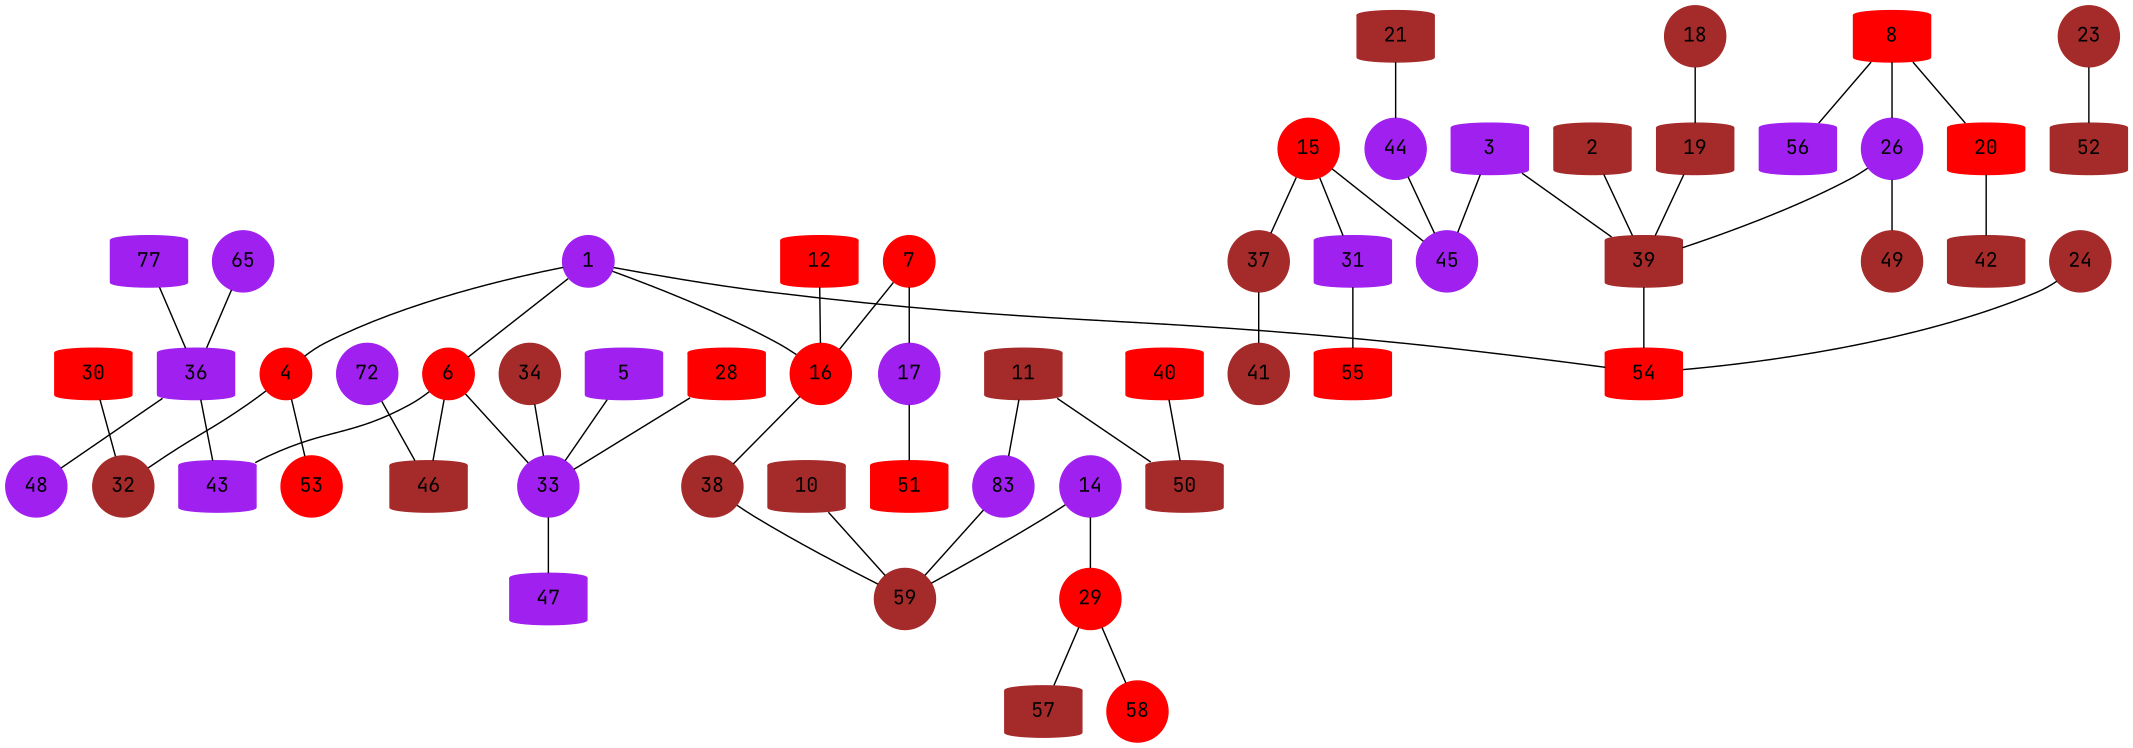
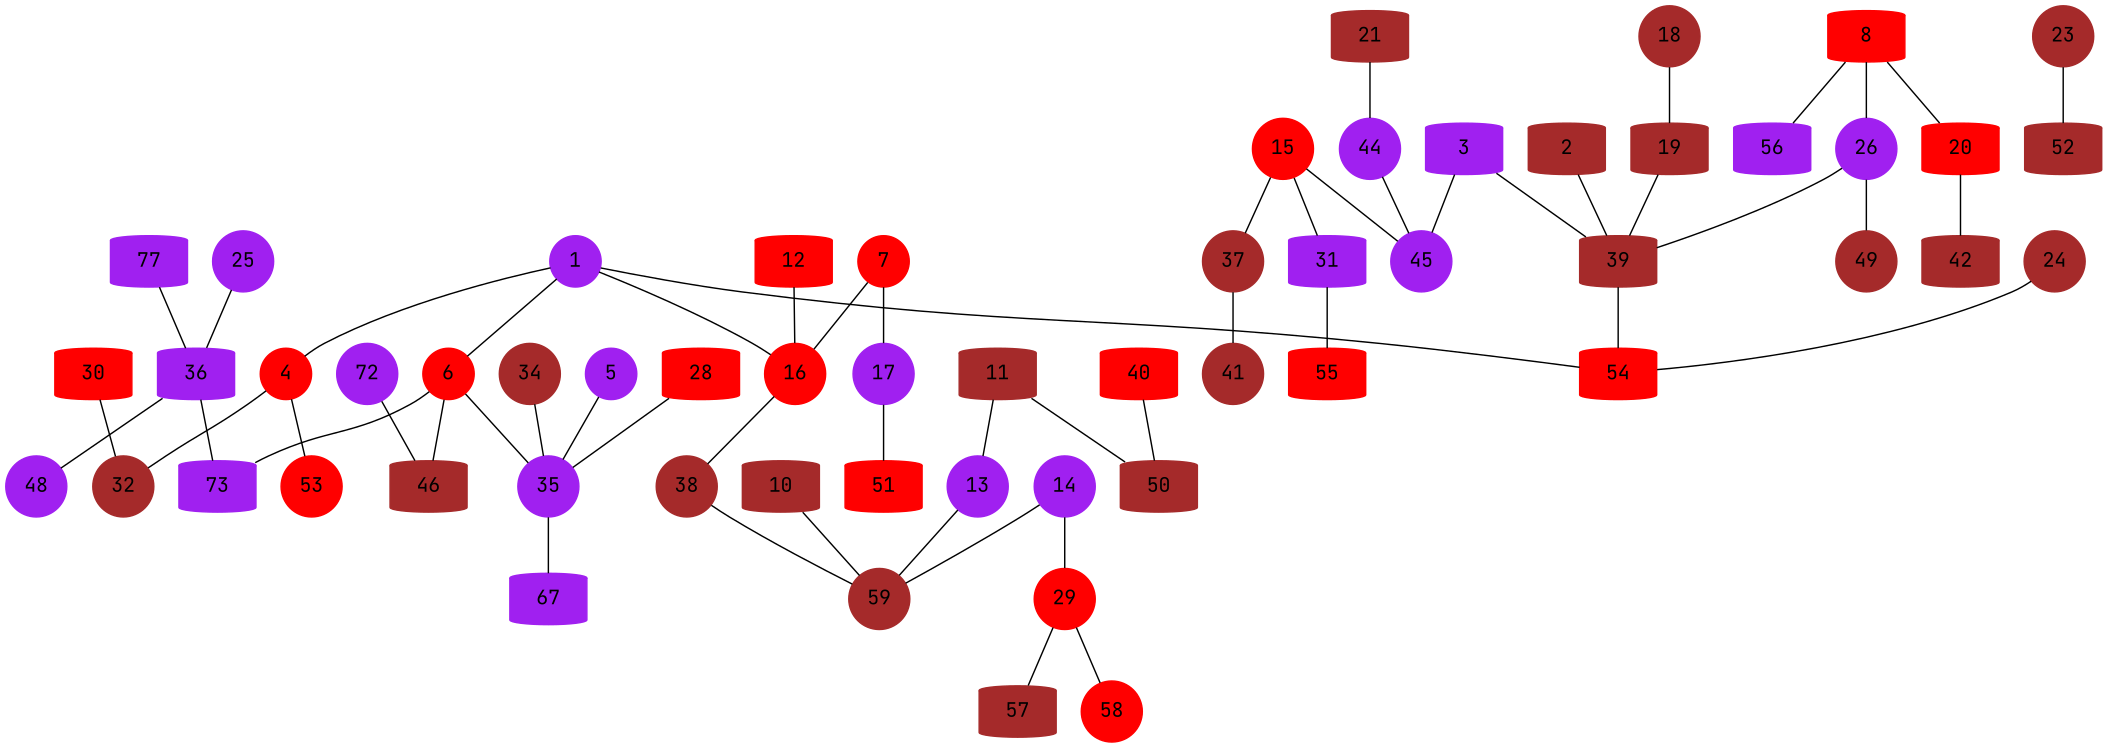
(243, 261) -> (243, 261)
(624, 374) -> (611, 374)
(217, 486) -> (217, 486)
(548, 486) -> (548, 486)
(1003, 486) -> (978, 486)
(548, 599) -> (548, 599)
